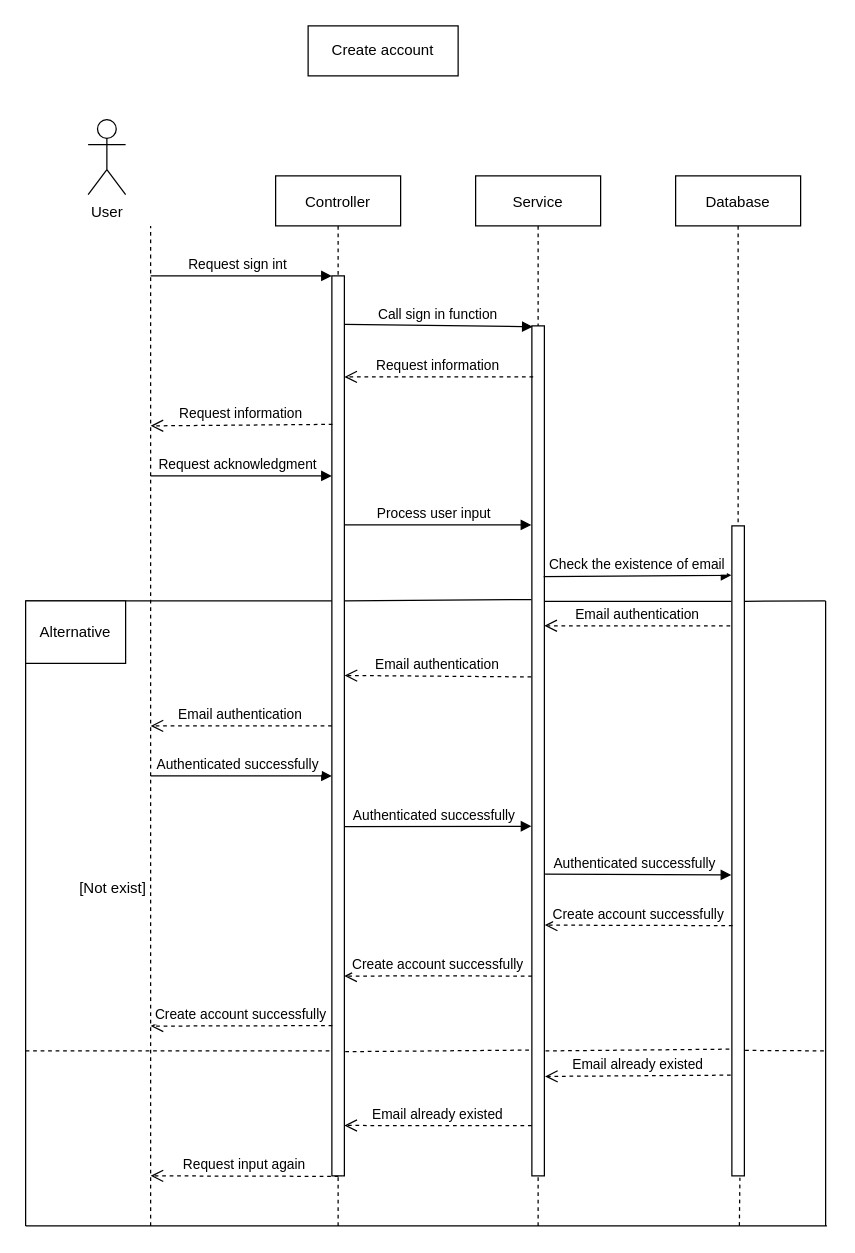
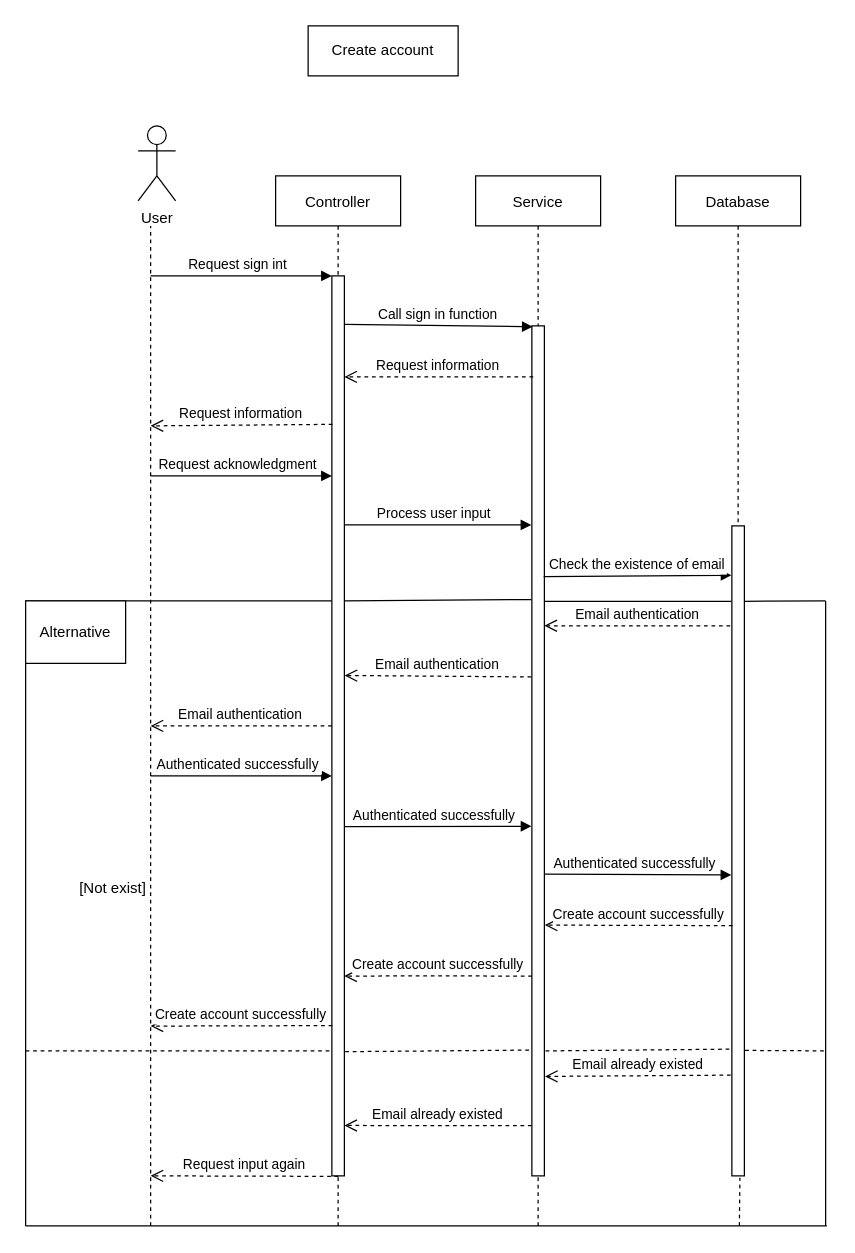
(107, 157) -> (157, 163)
